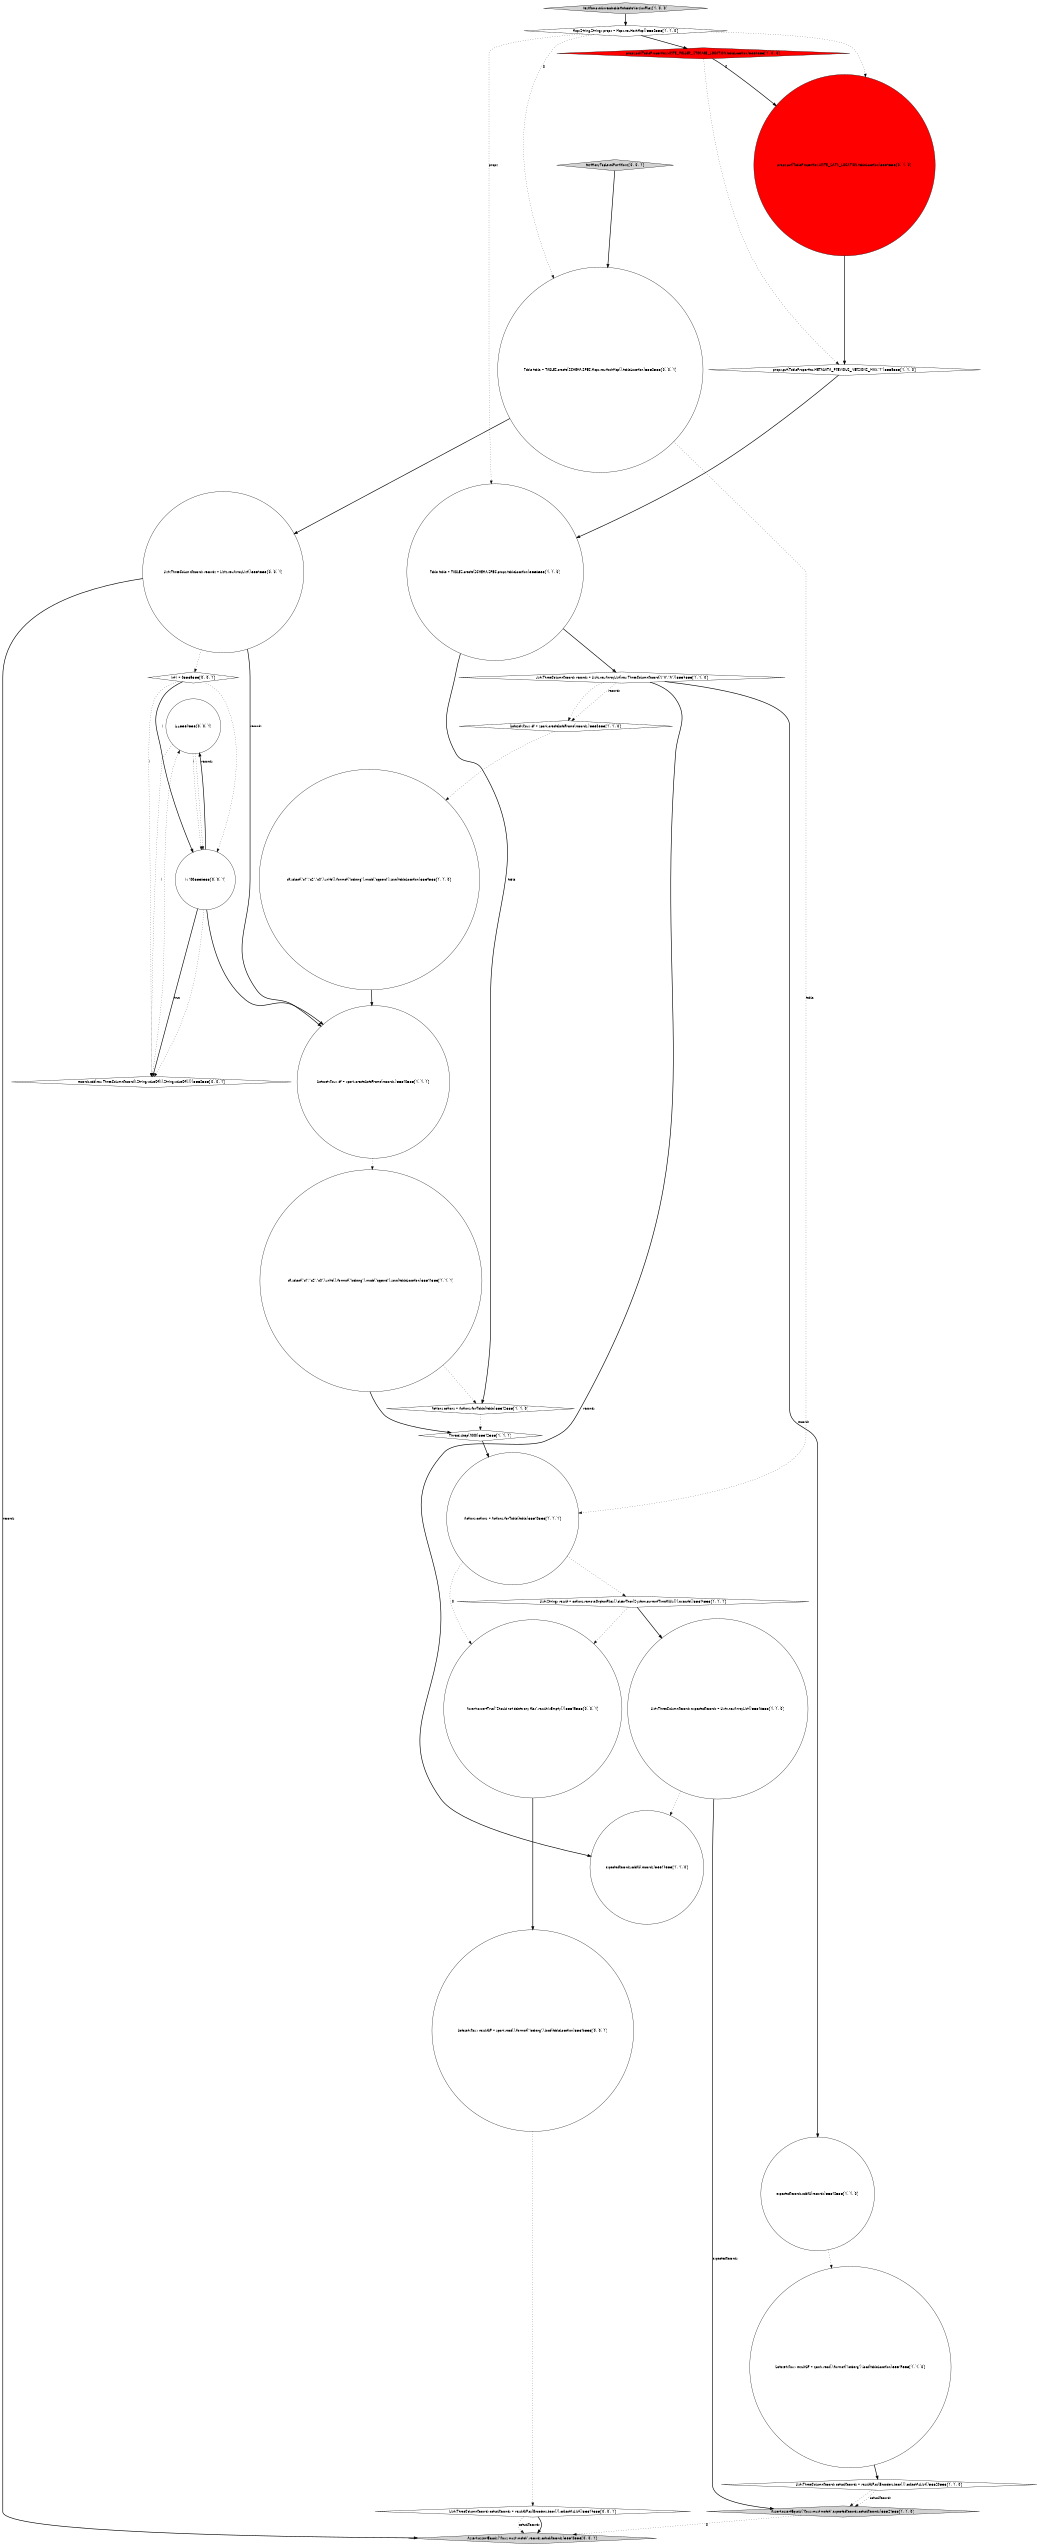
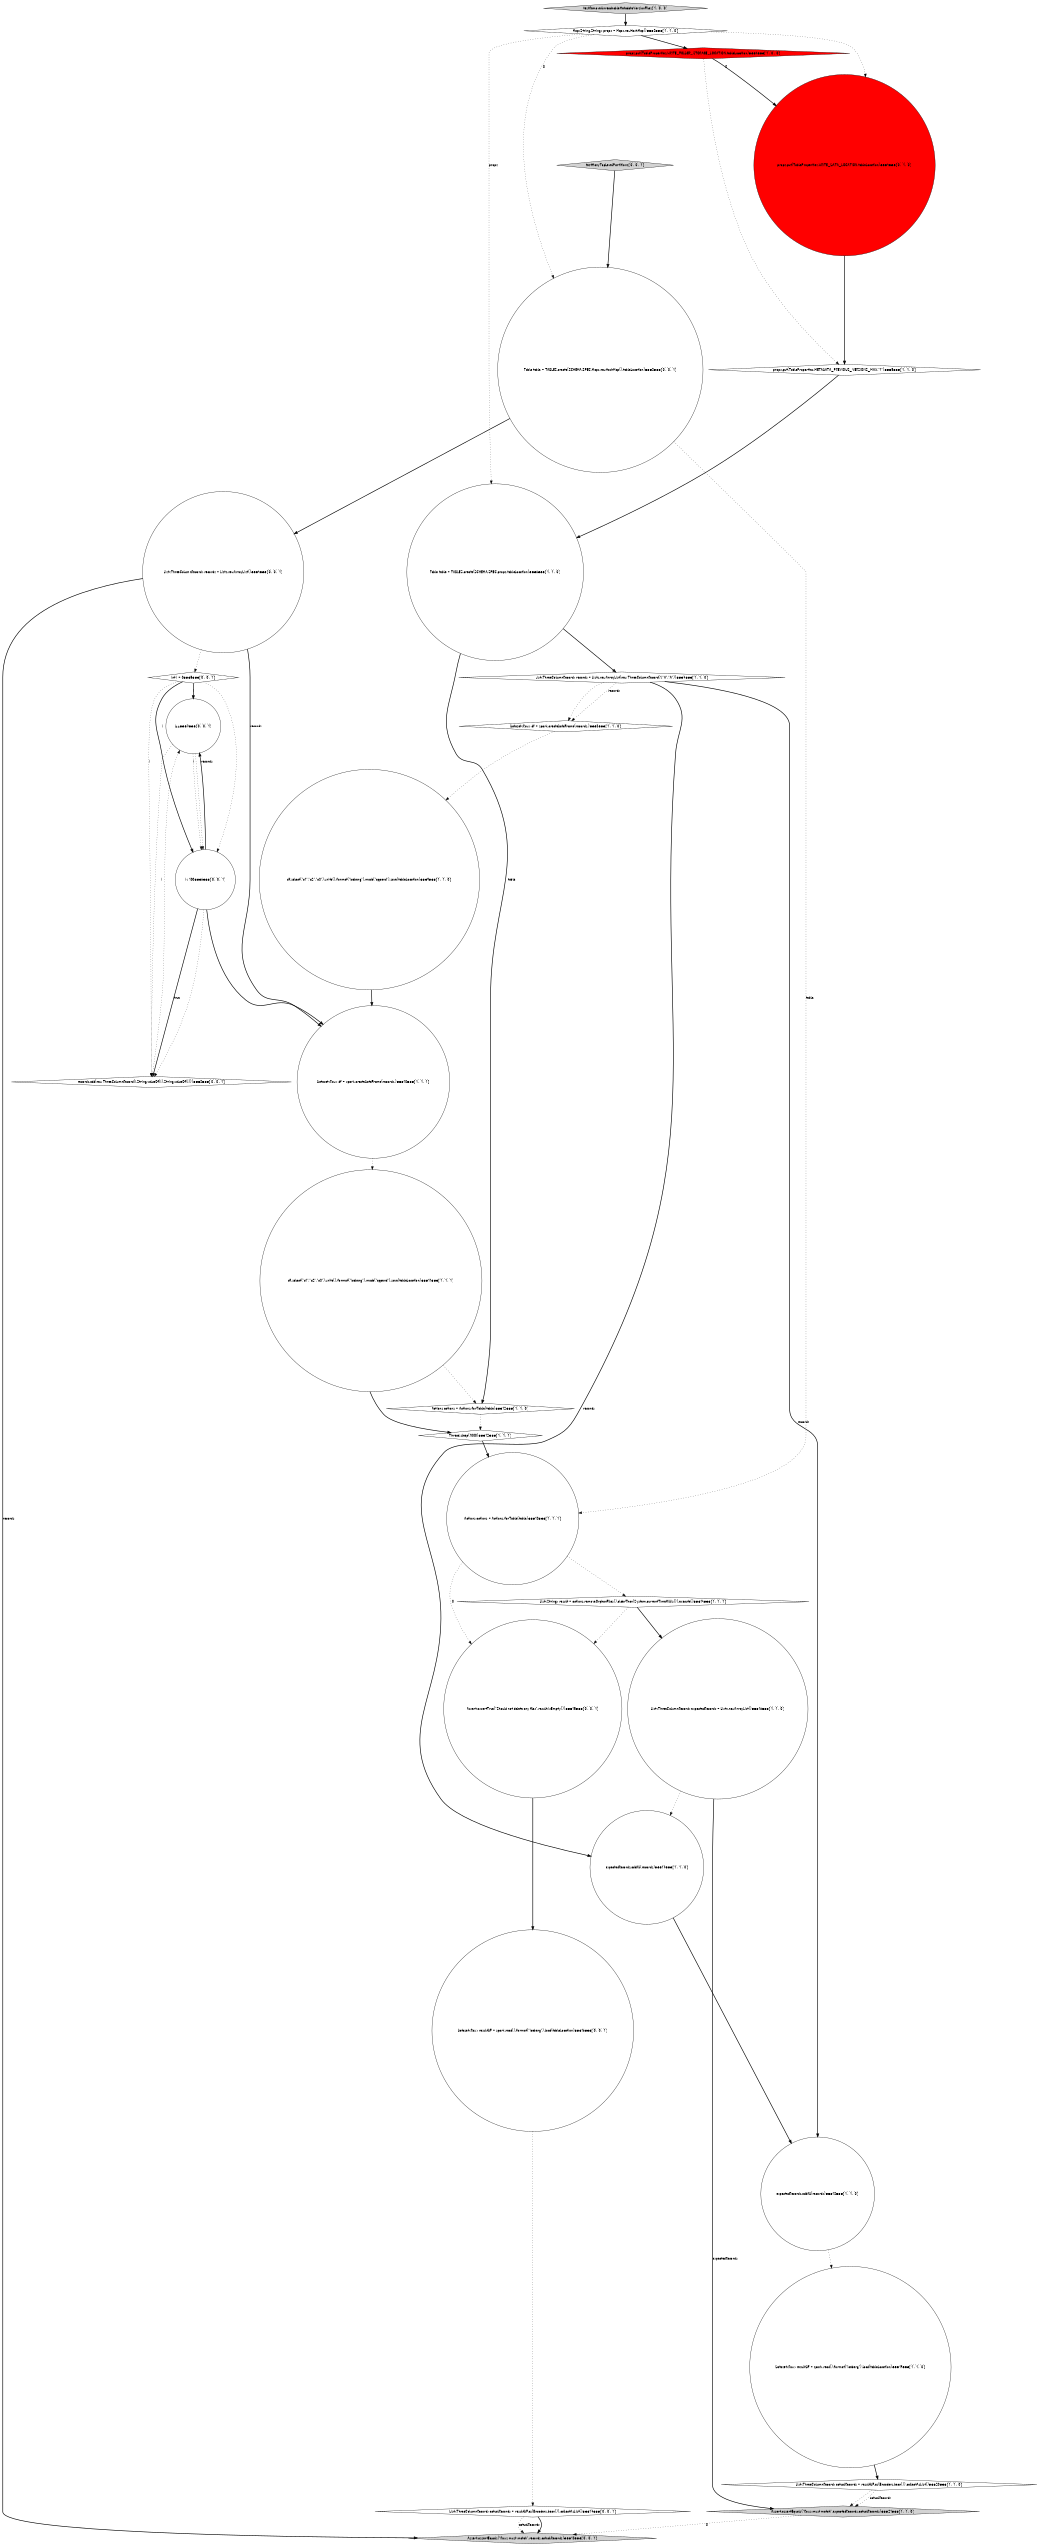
none -> (193, 689)
none -> (732, 2029)
